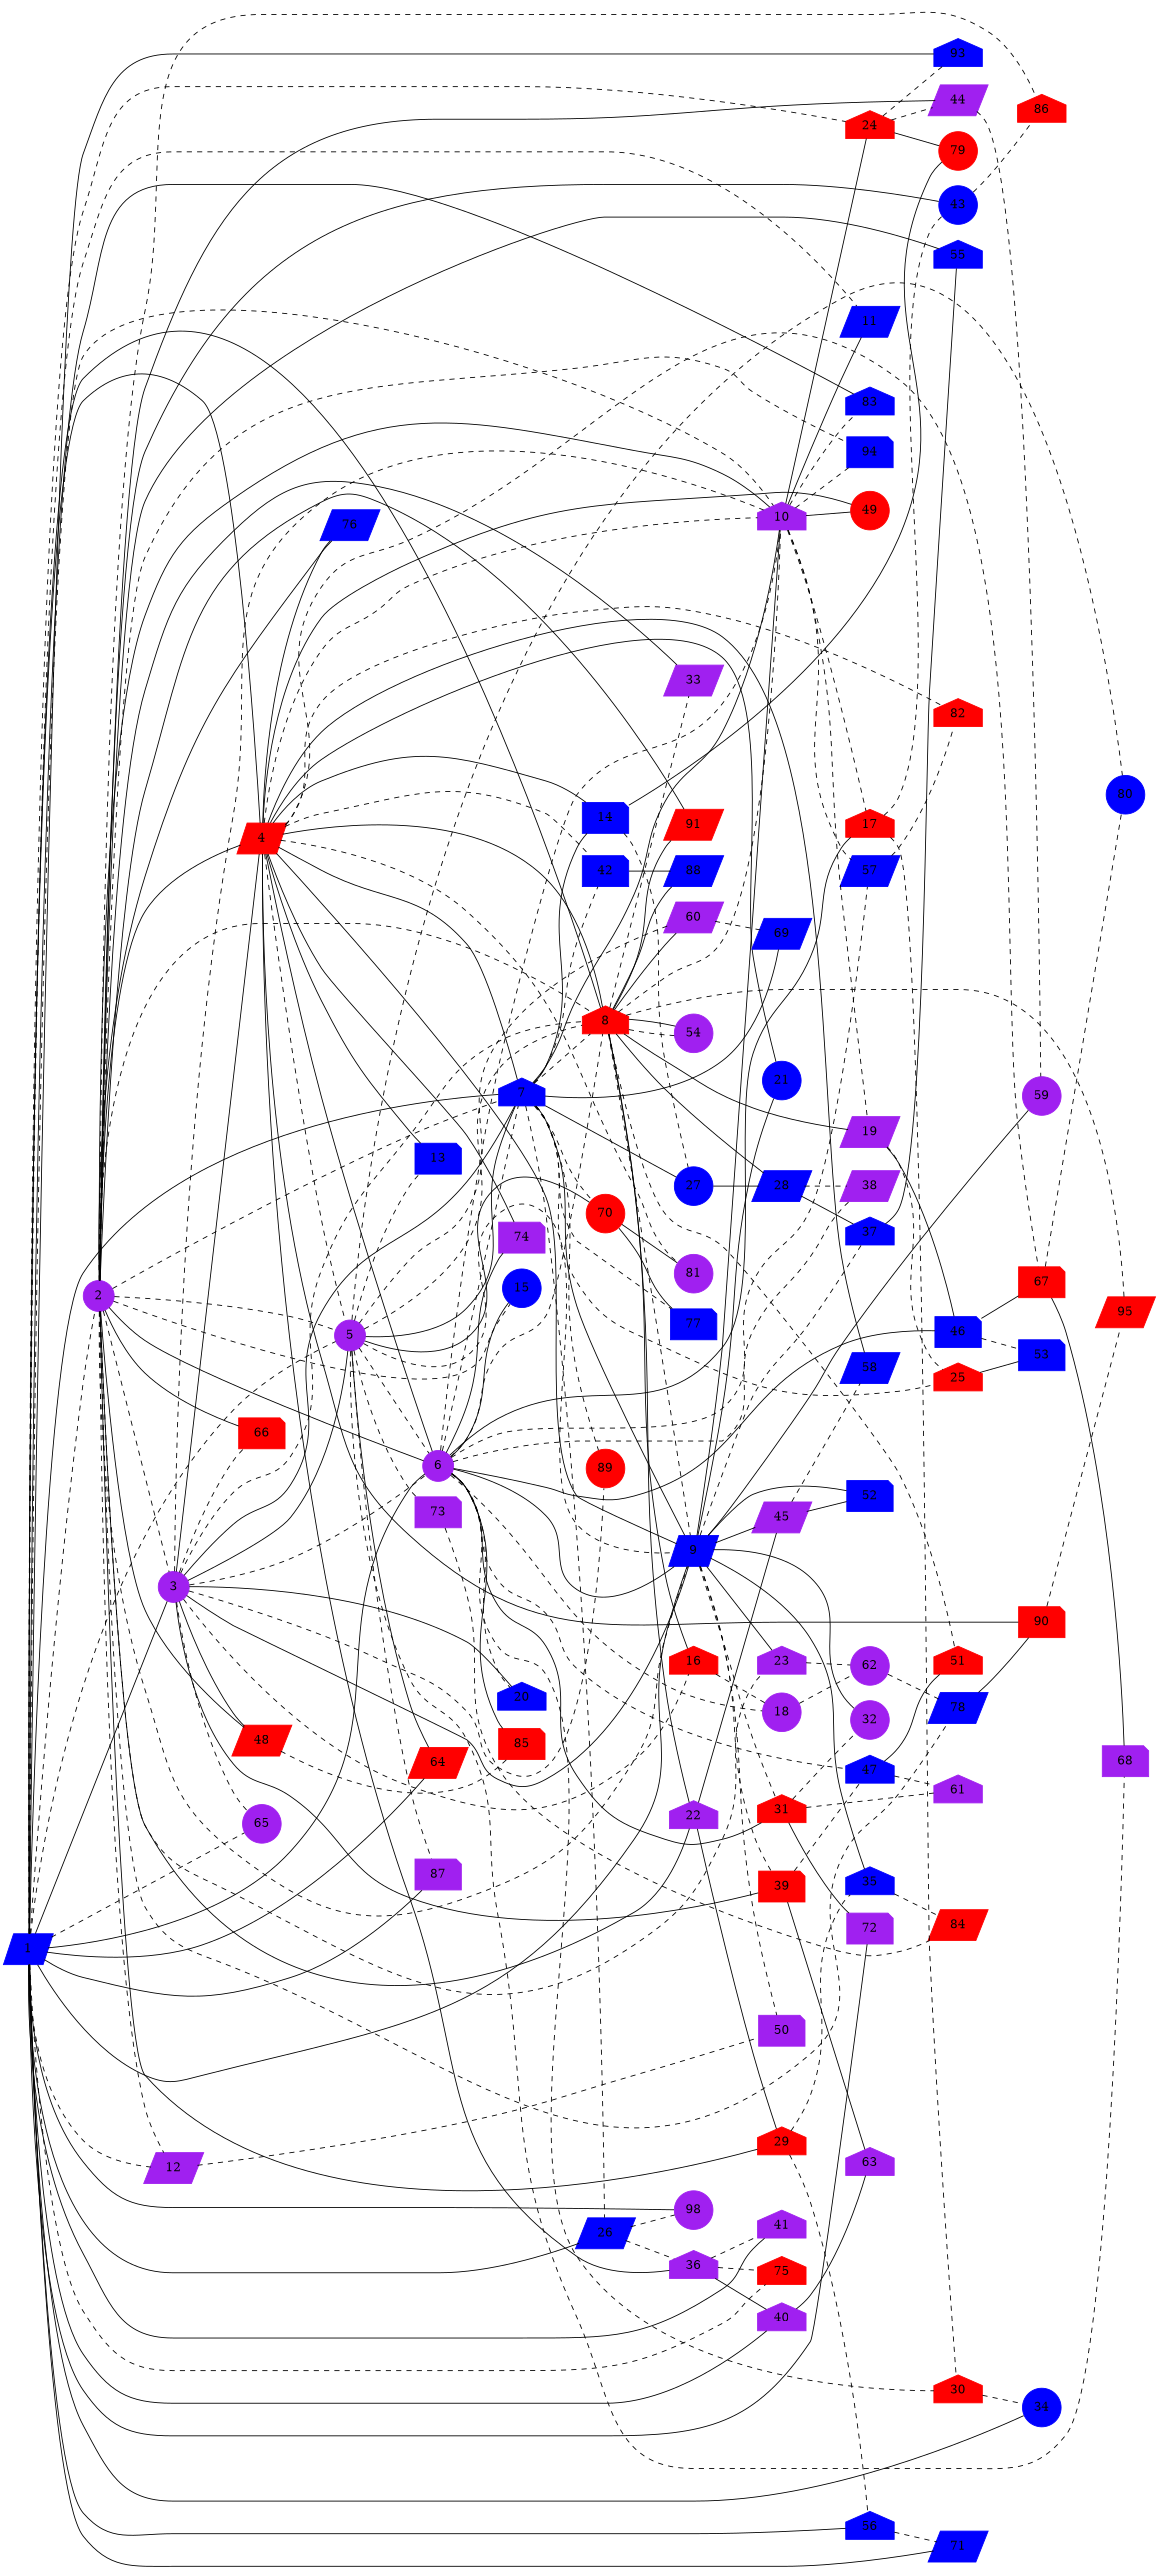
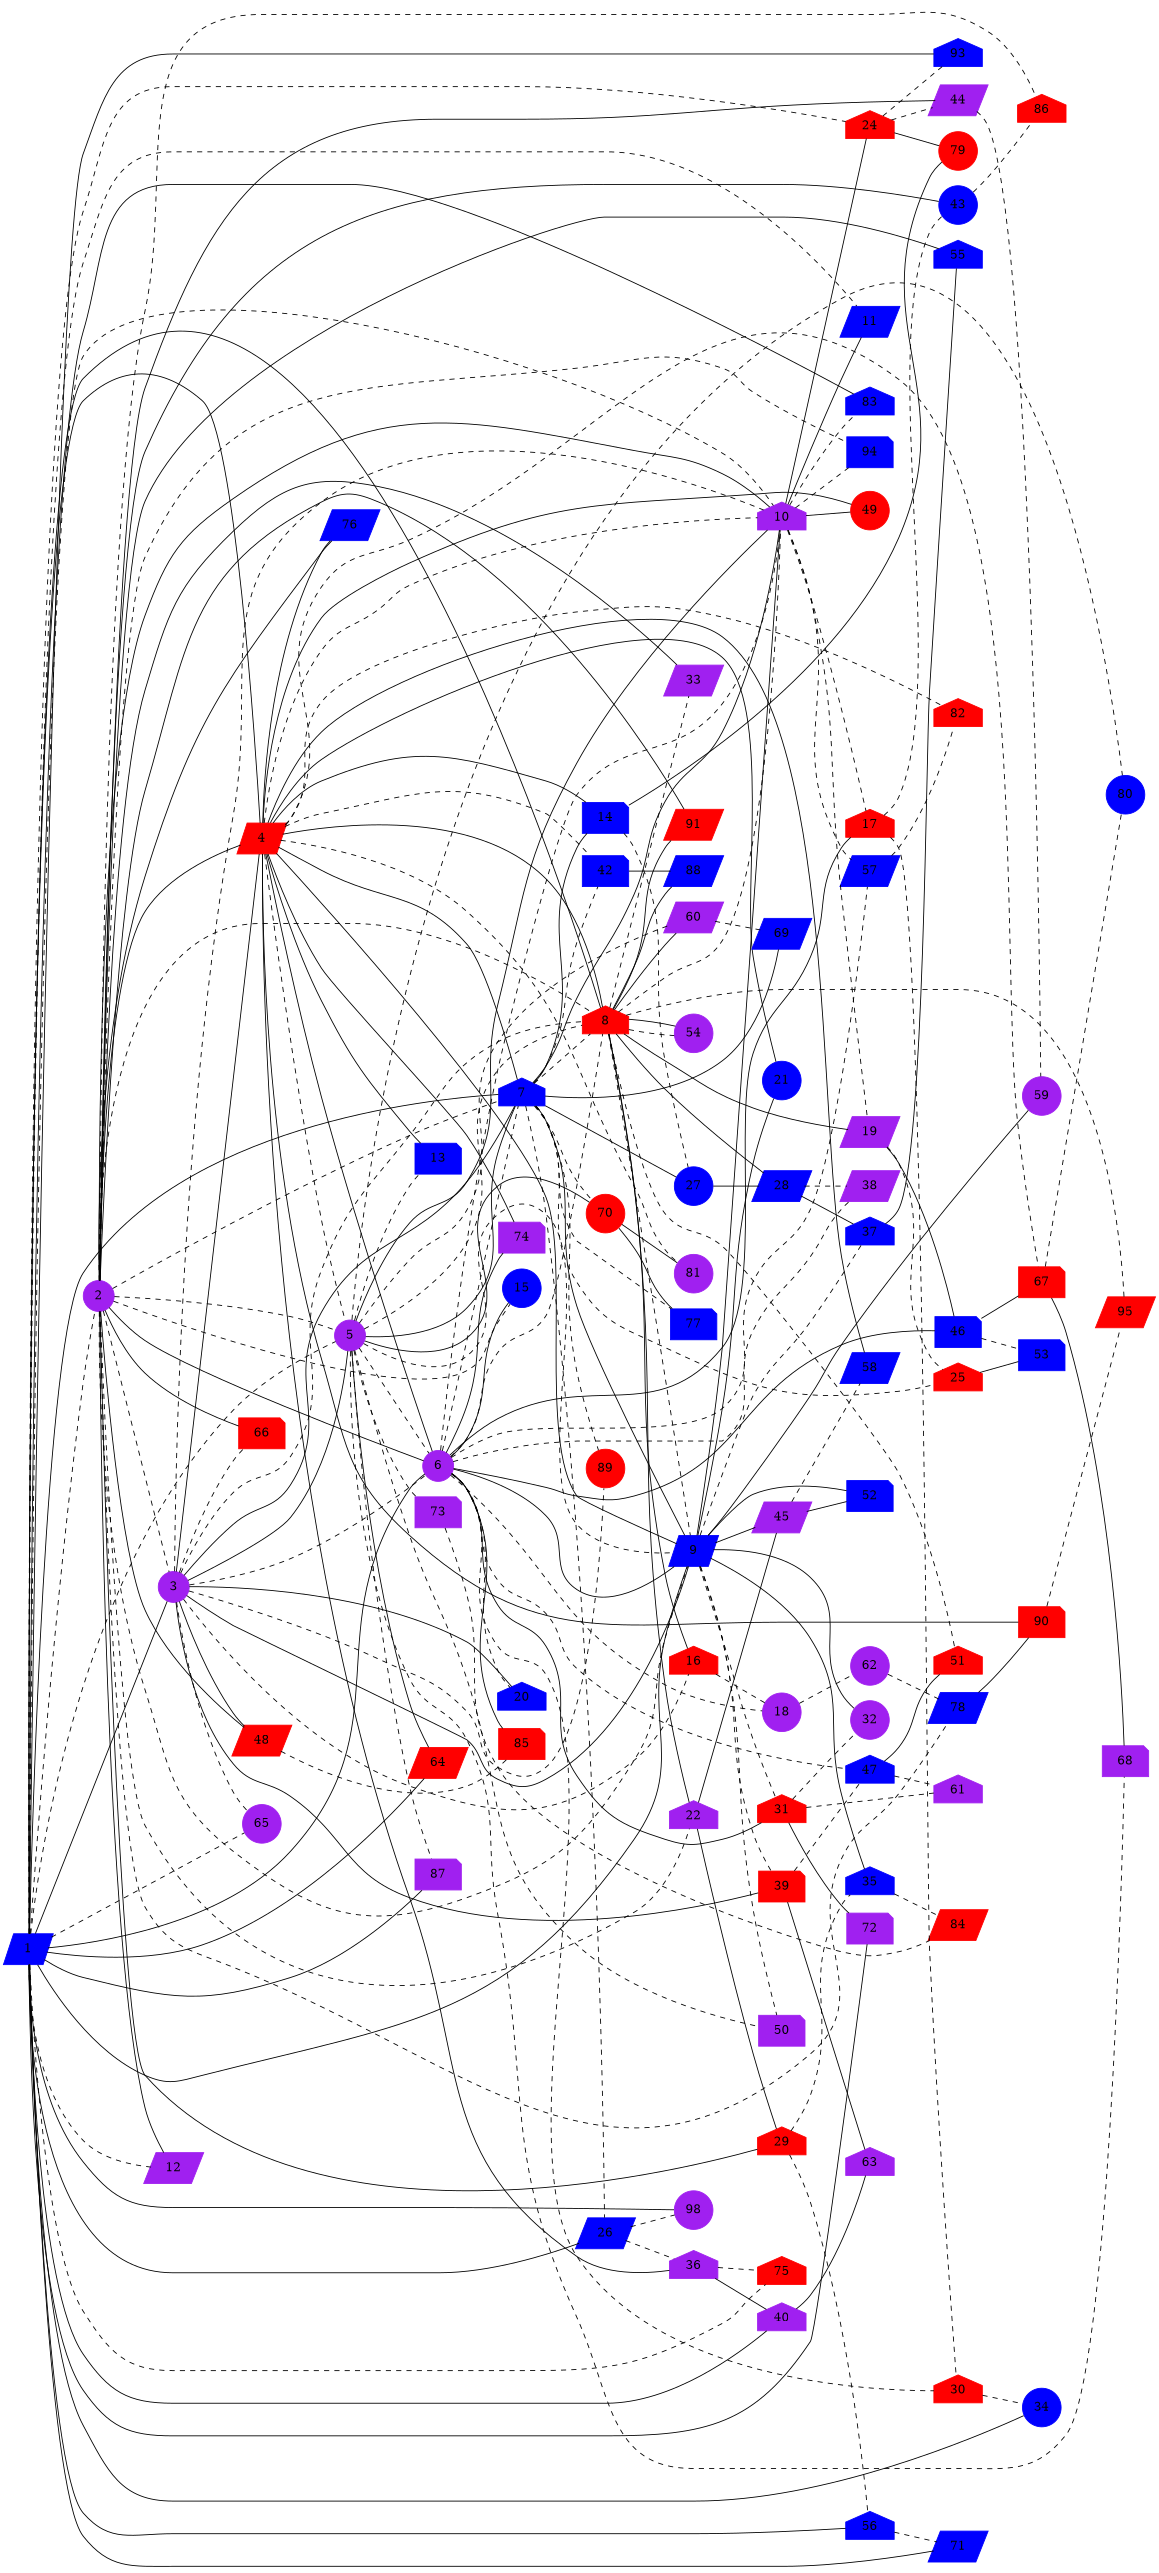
none -> (519, 911)
(782, 1662) -> none
(110, 1735) -> (110, 1735)
(187, 1888) -> (187, 1888)
(482, 2118) -> (494, 1791)
(782, 2226) -> none
